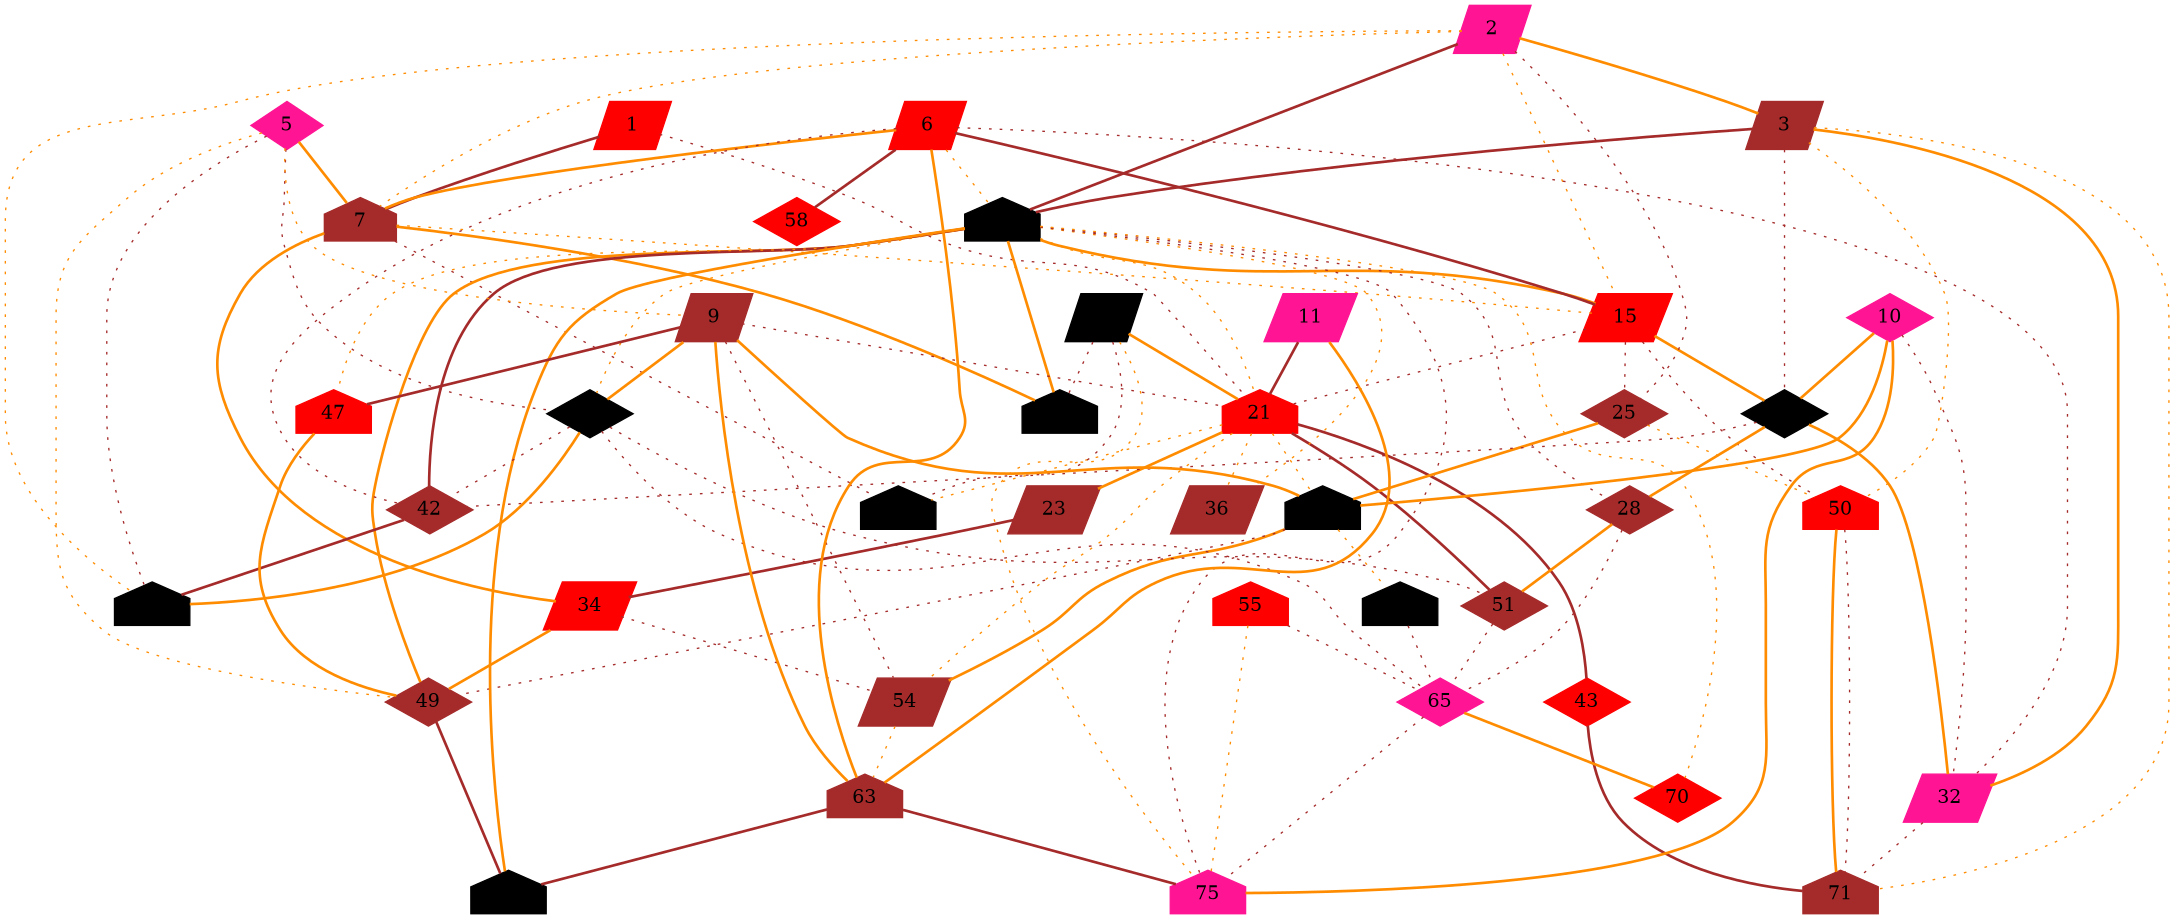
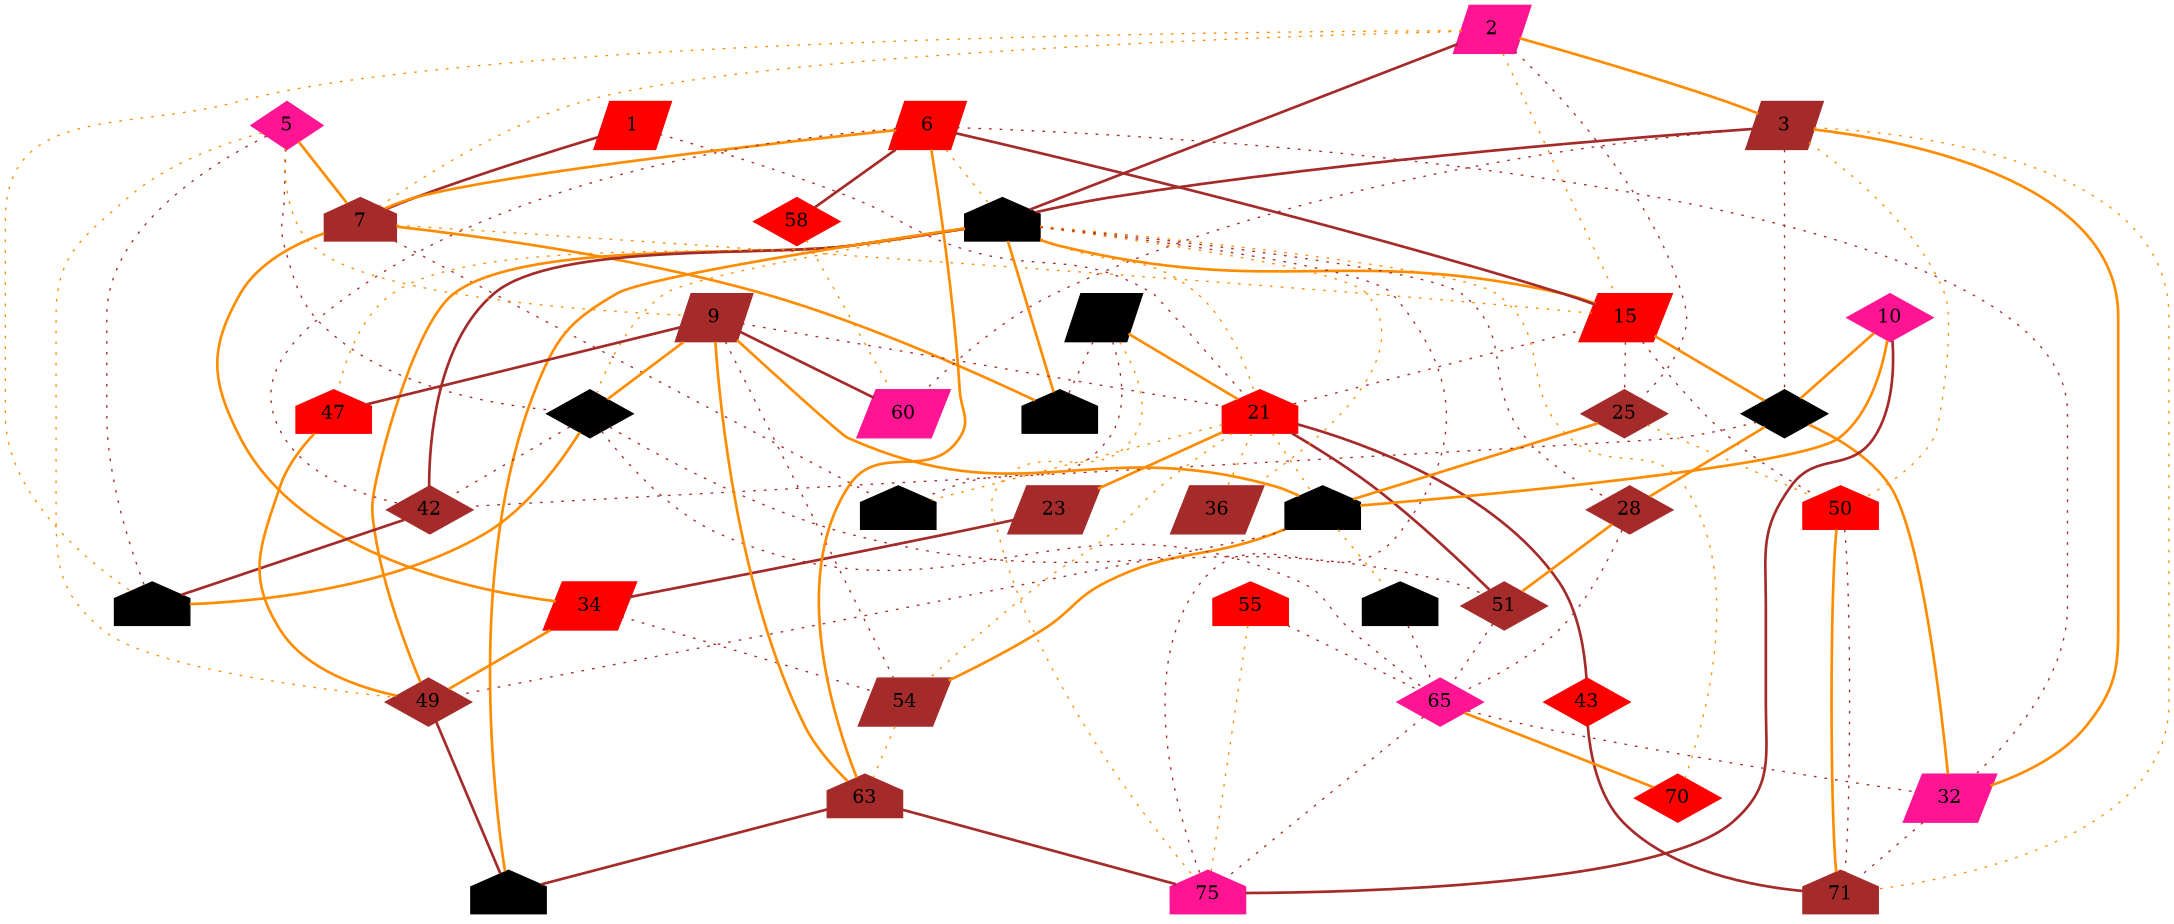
(1311, 318) -> none
none -> (904, 414)
(1966, 548) -> (1680, 754)
(1751, 802) -> (1751, 802)
